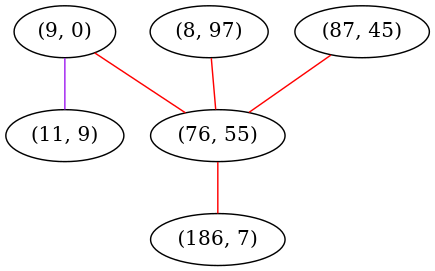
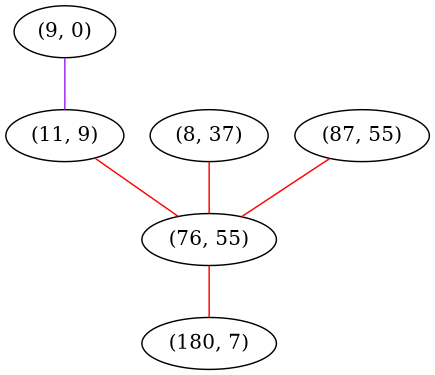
(209, 32) -> (209, 136)
(362, 32) -> (362, 136)
(140, 83) -> (137, 187)
(218, 240) -> (209, 343)
